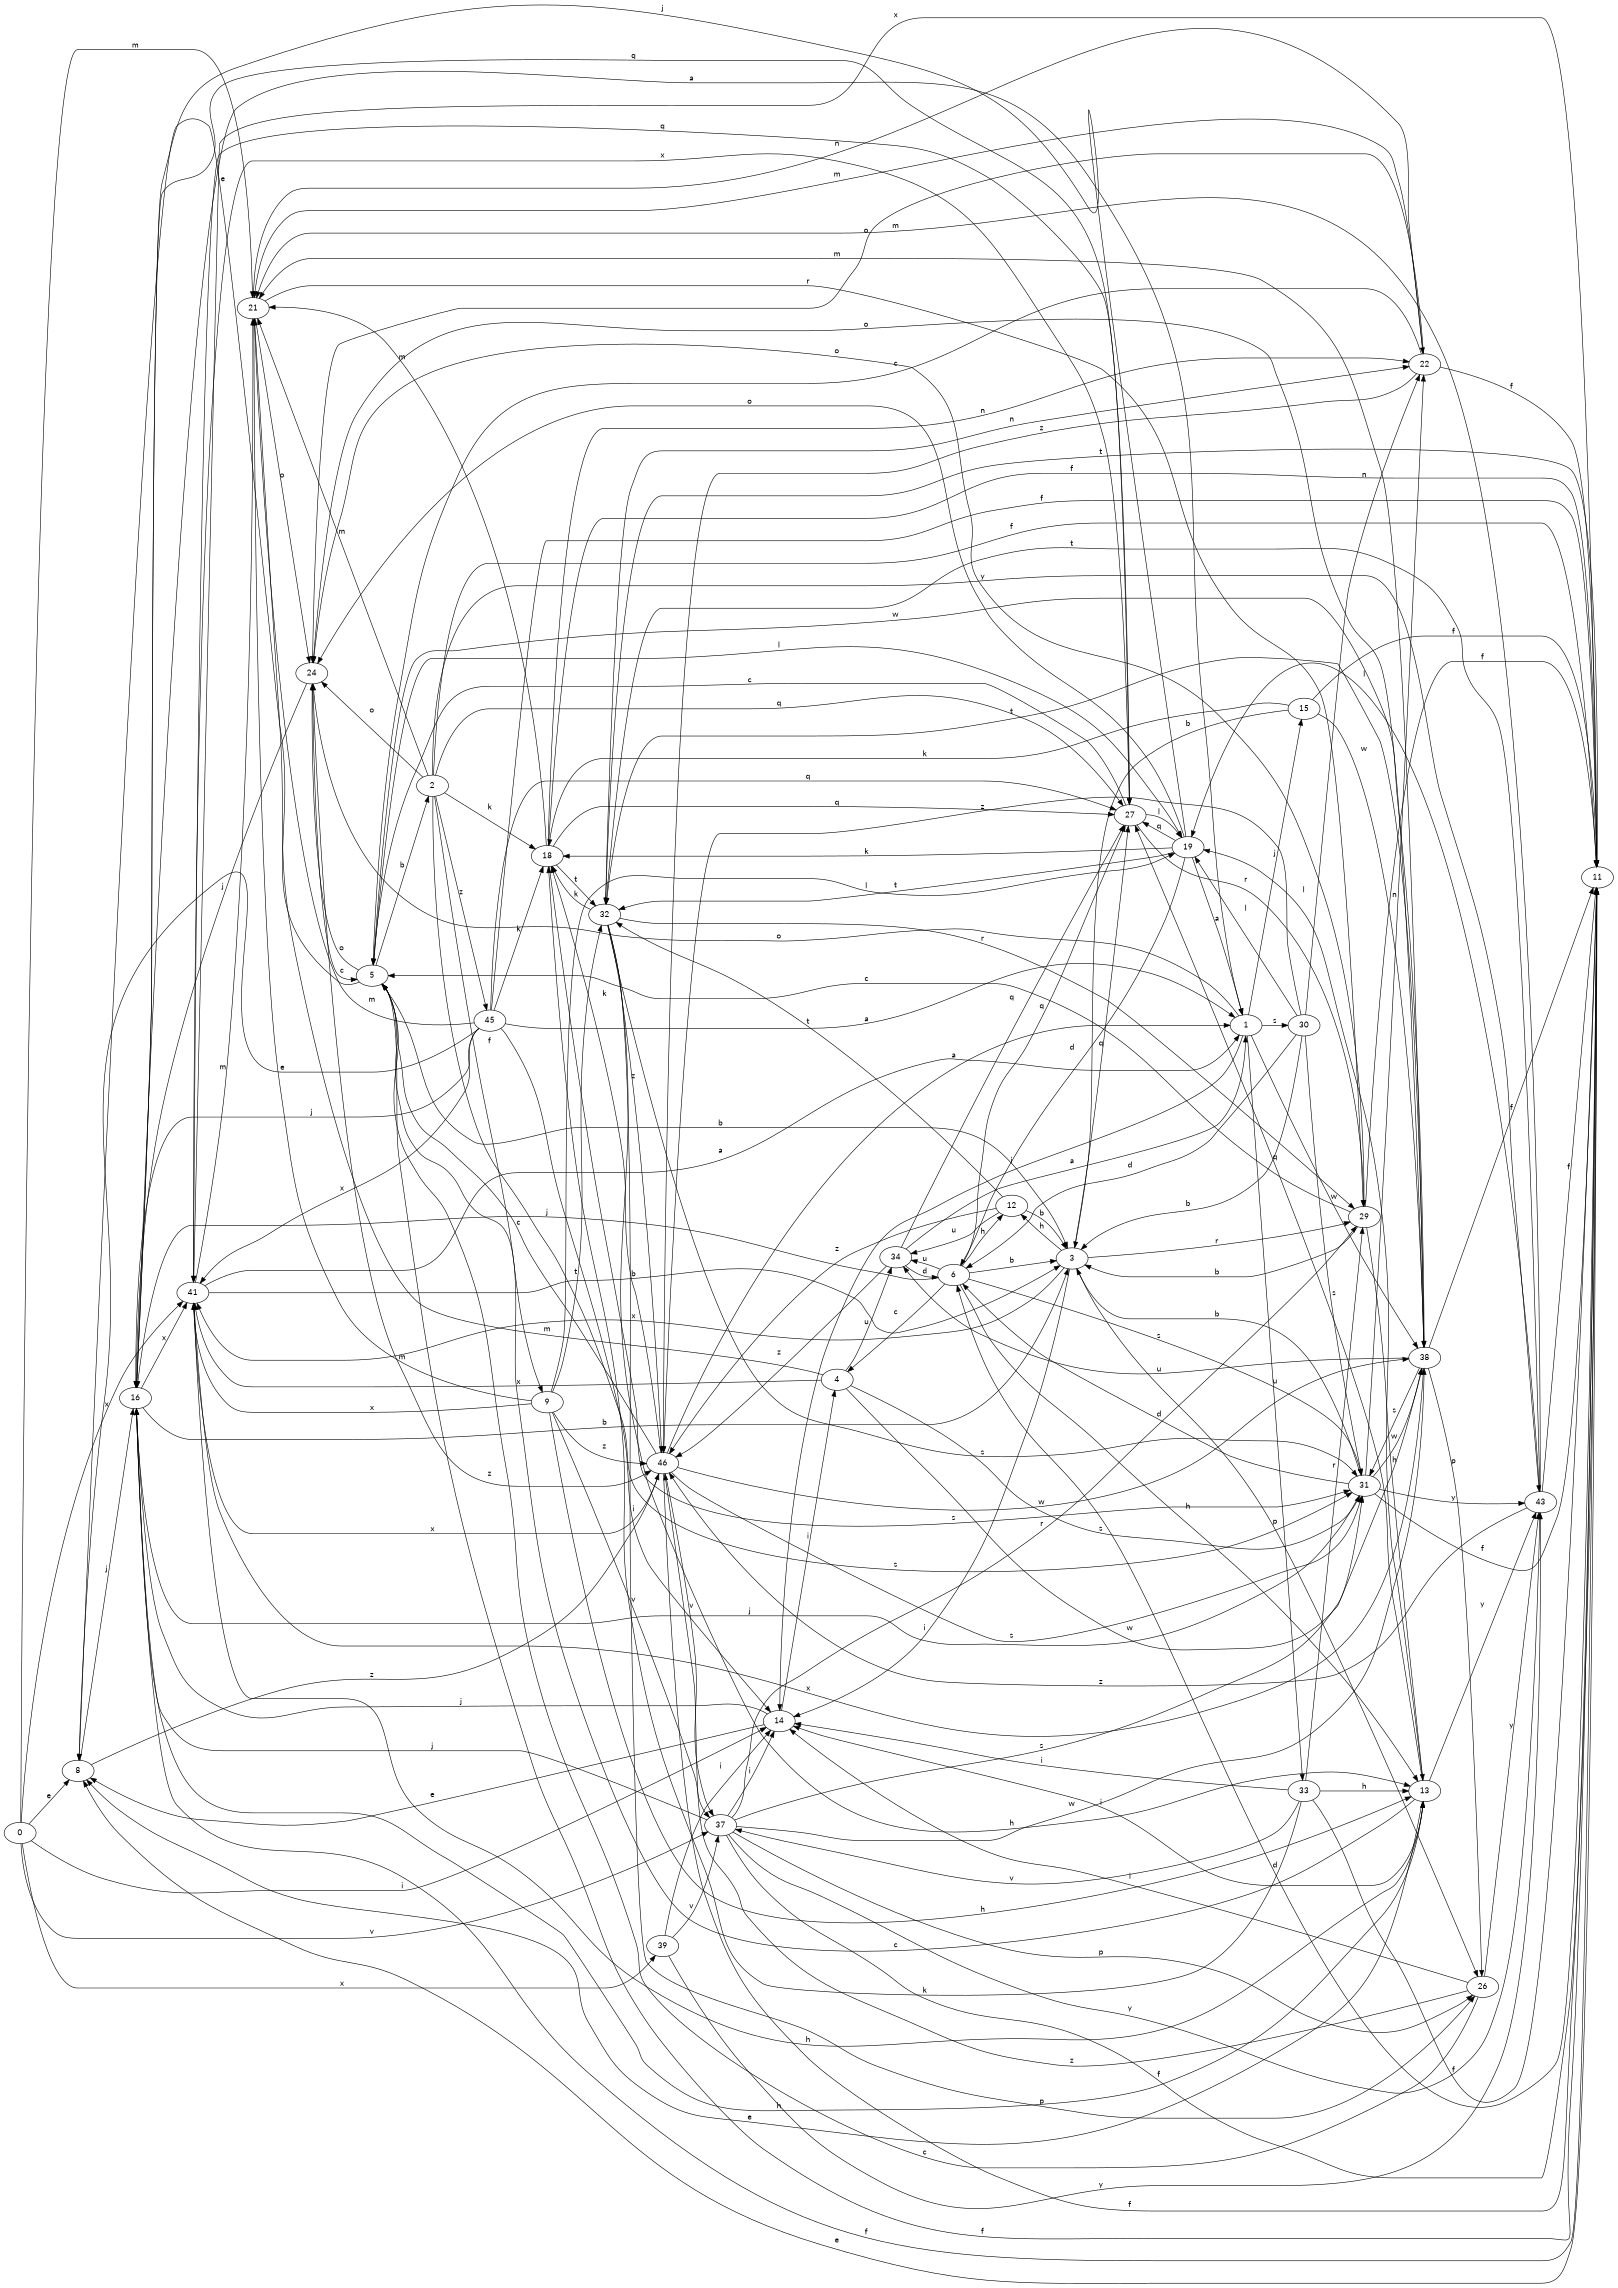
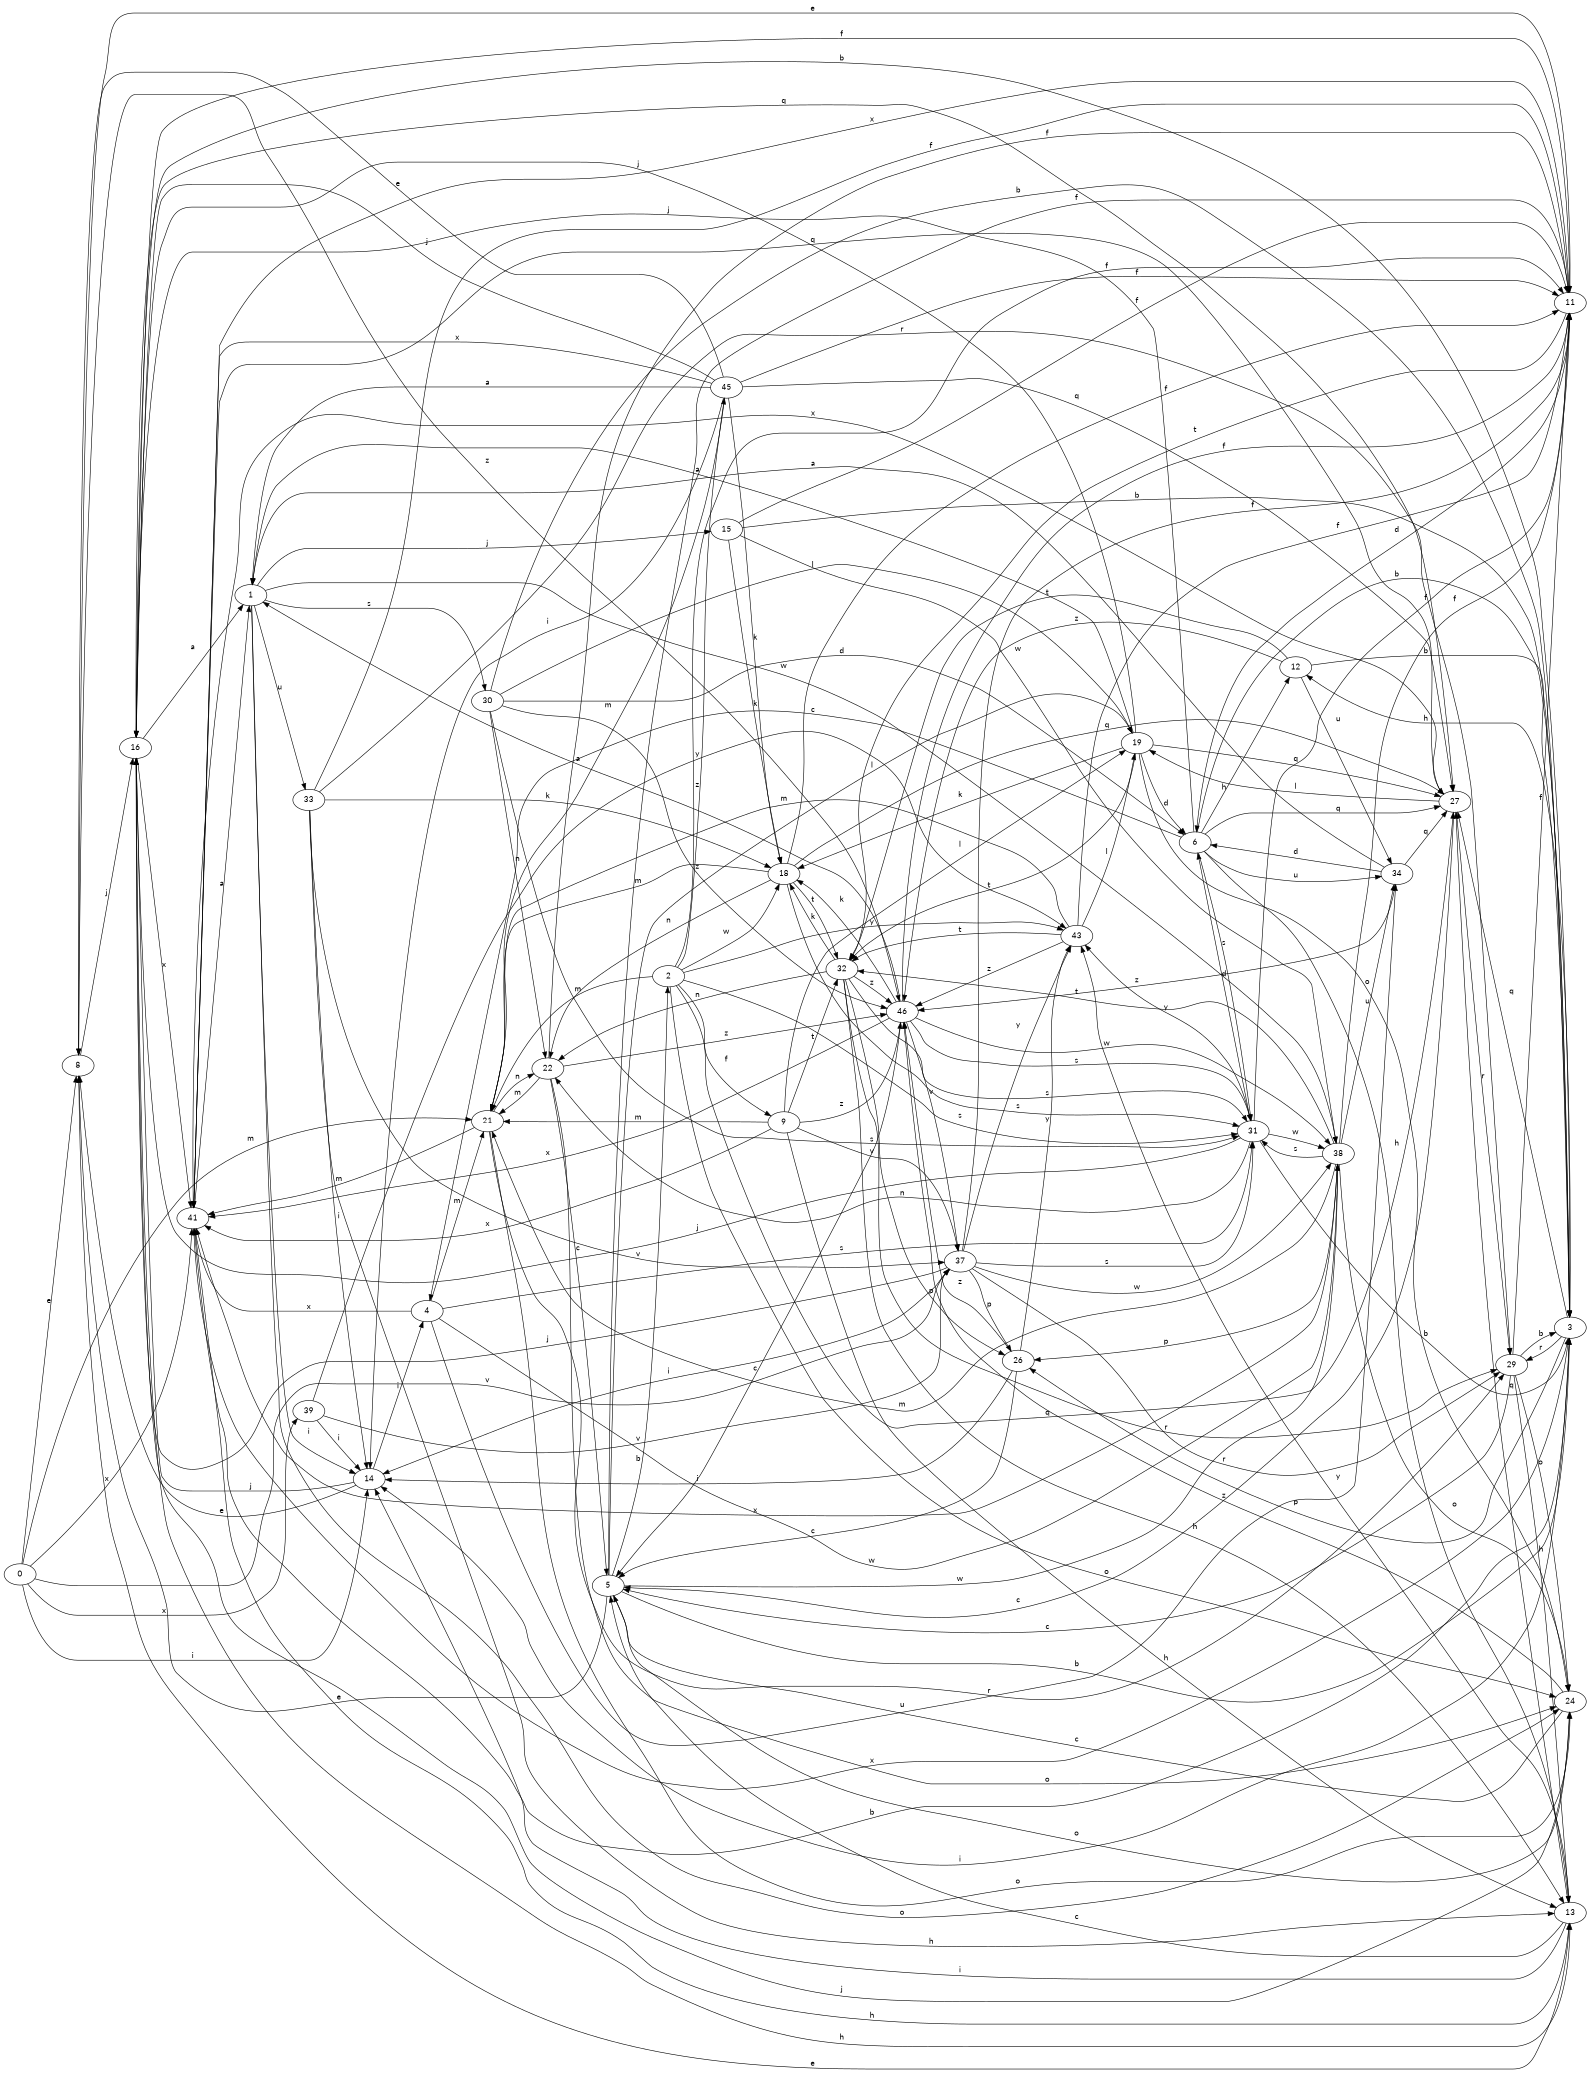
(244, 805) -> (348, 1181)
(490, 807) -> (727, 932)
(1387, 1284) -> none
